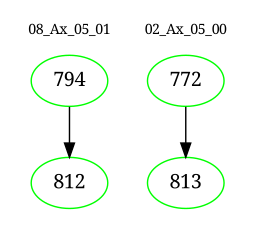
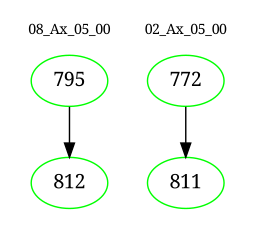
(69, 30) -> (69, 30)
(69, 81) -> (69, 81)
(186, 183) -> (186, 183)
